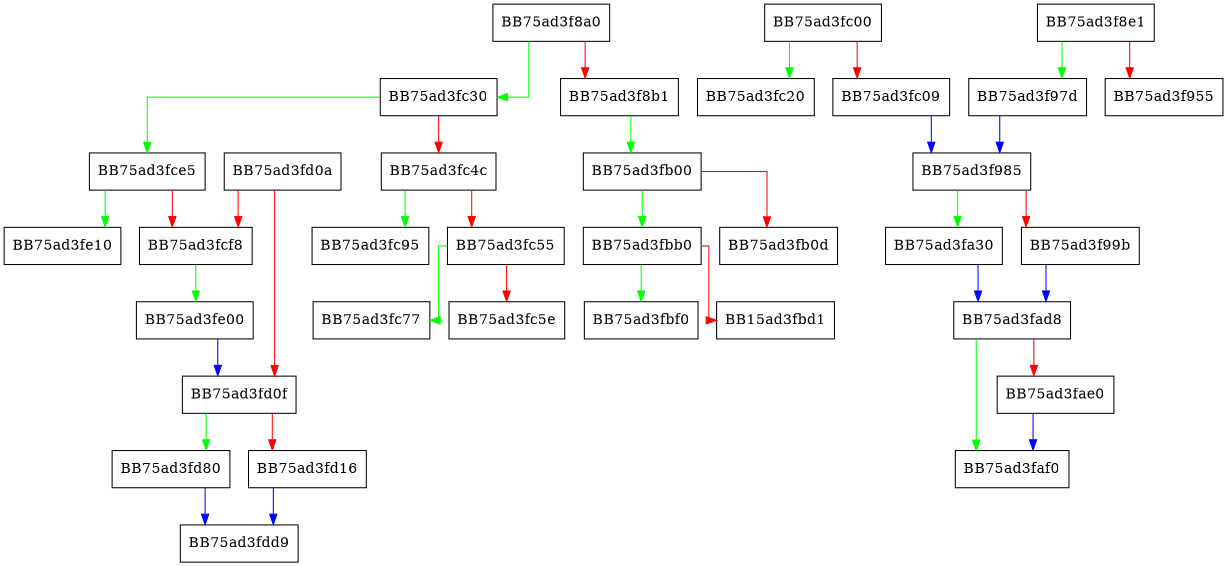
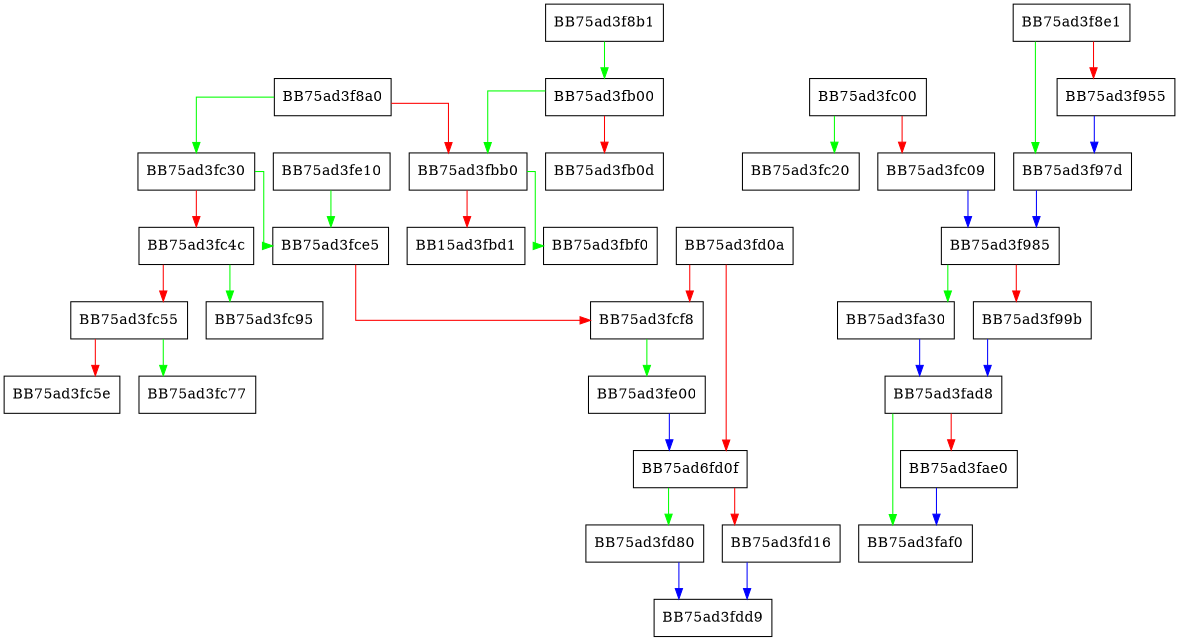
(585, 55) -> (439, 103)
none -> (1094, 129)
(105, 203) -> (331, 203)
(239, 395) -> (690, 469)
